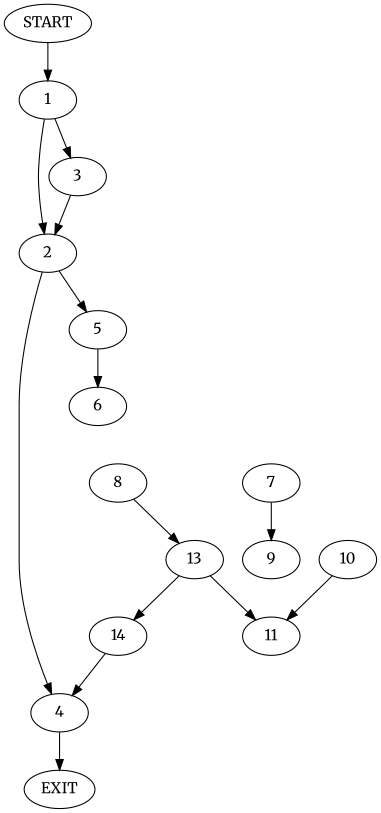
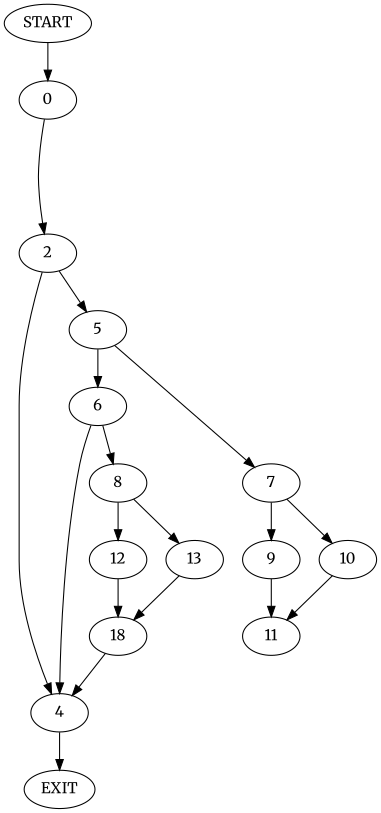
(48, 100) -> (48, 100)
(78, 177) -> none
none -> (180, 403)
none -> (107, 440)
none -> (306, 517)
none -> (67, 553)
none -> (118, 560)
(229, 594) -> (271, 593)
(118, 636) -> (118, 636)
